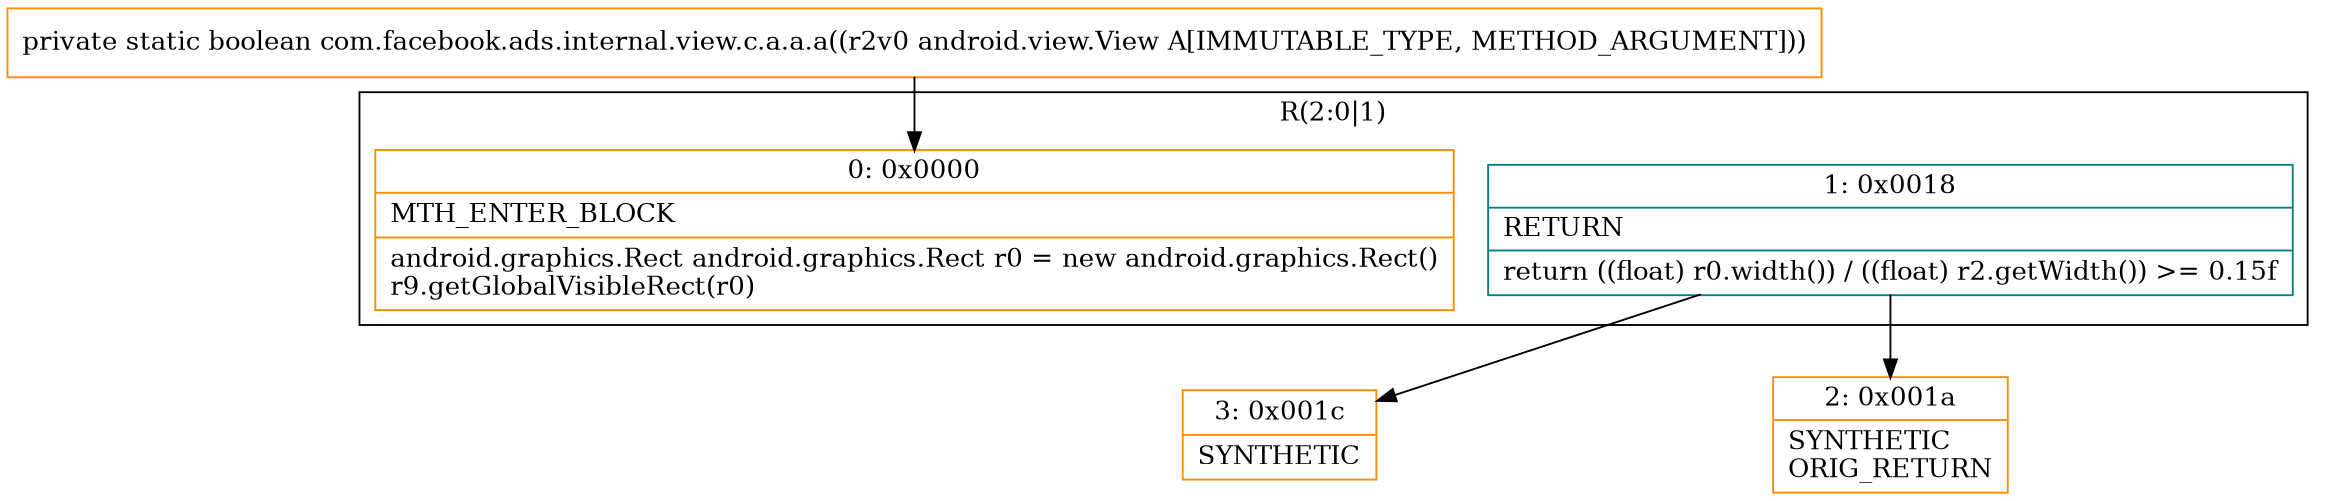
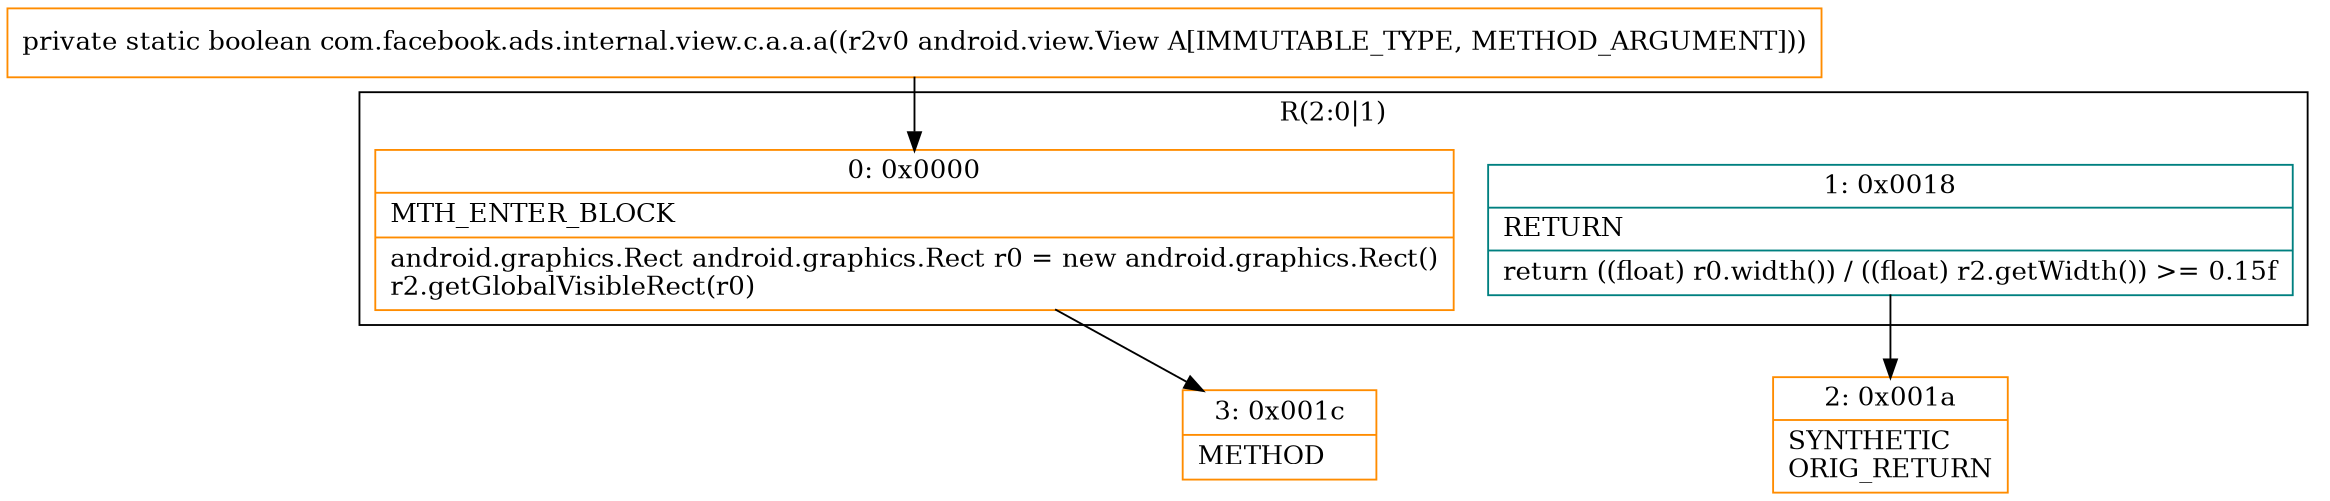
(573, 287) -> (573, 287)
(1548, 345) -> (1121, 346)
(1280, 456) -> (1262, 456)
